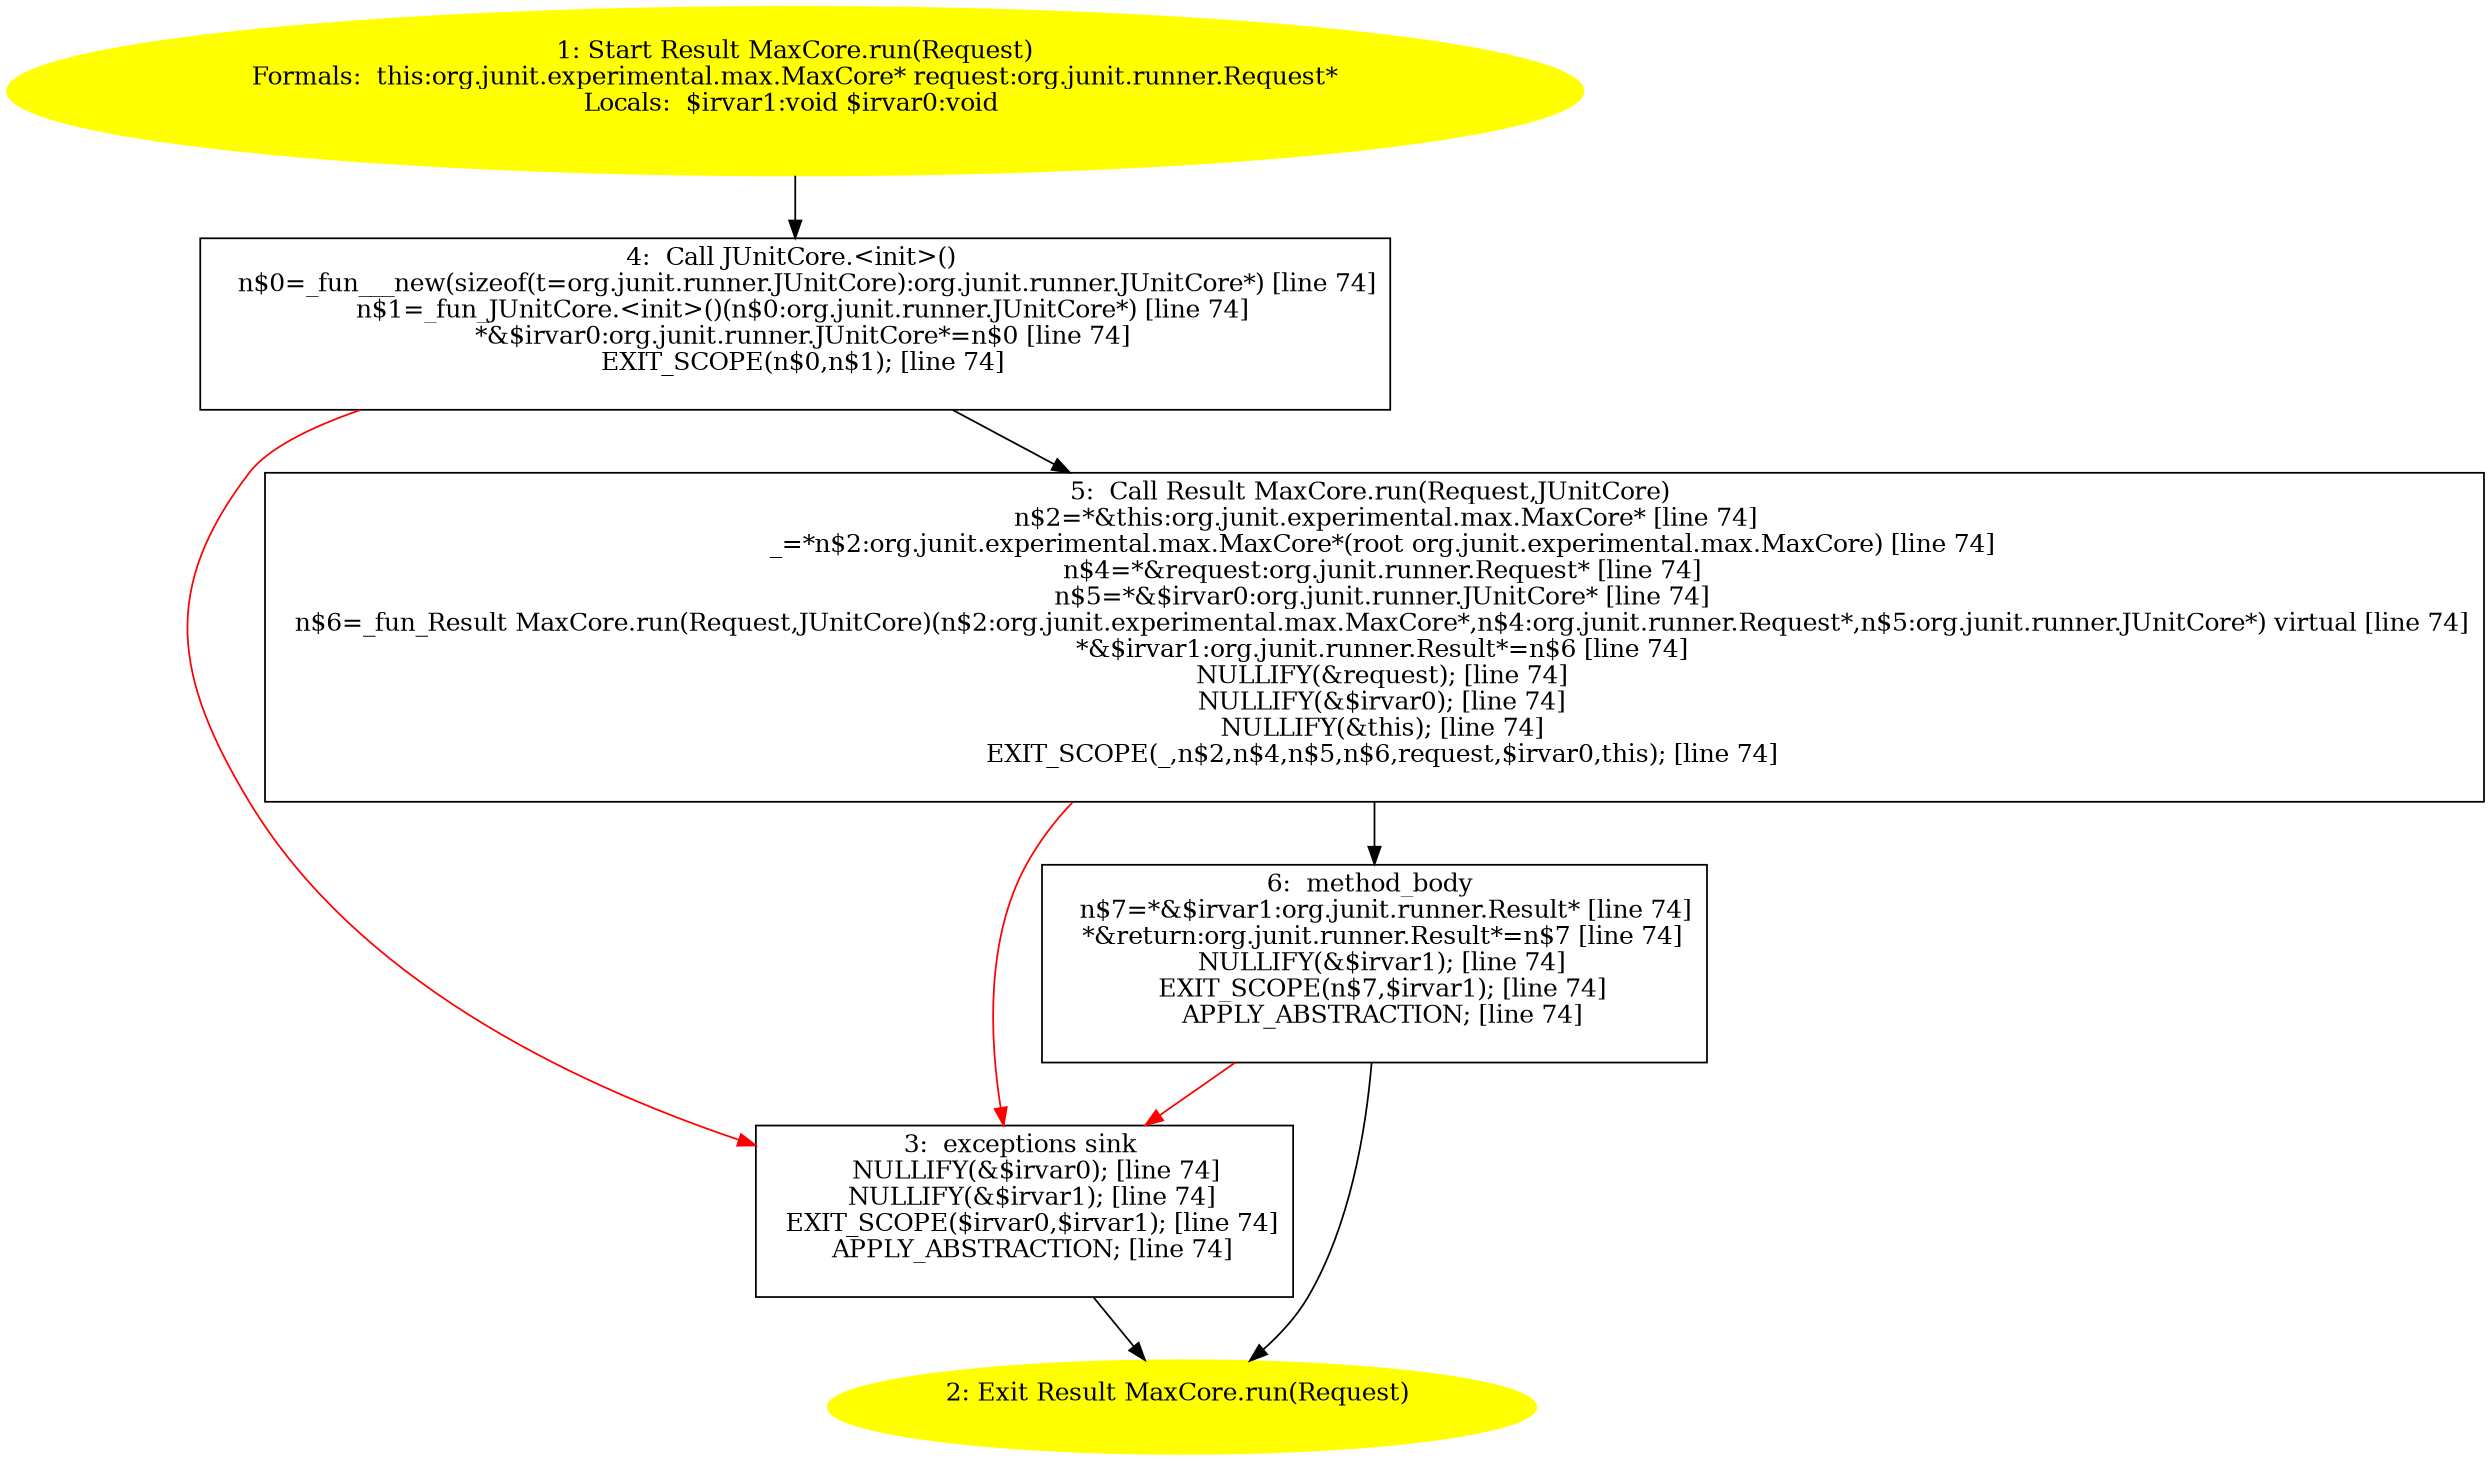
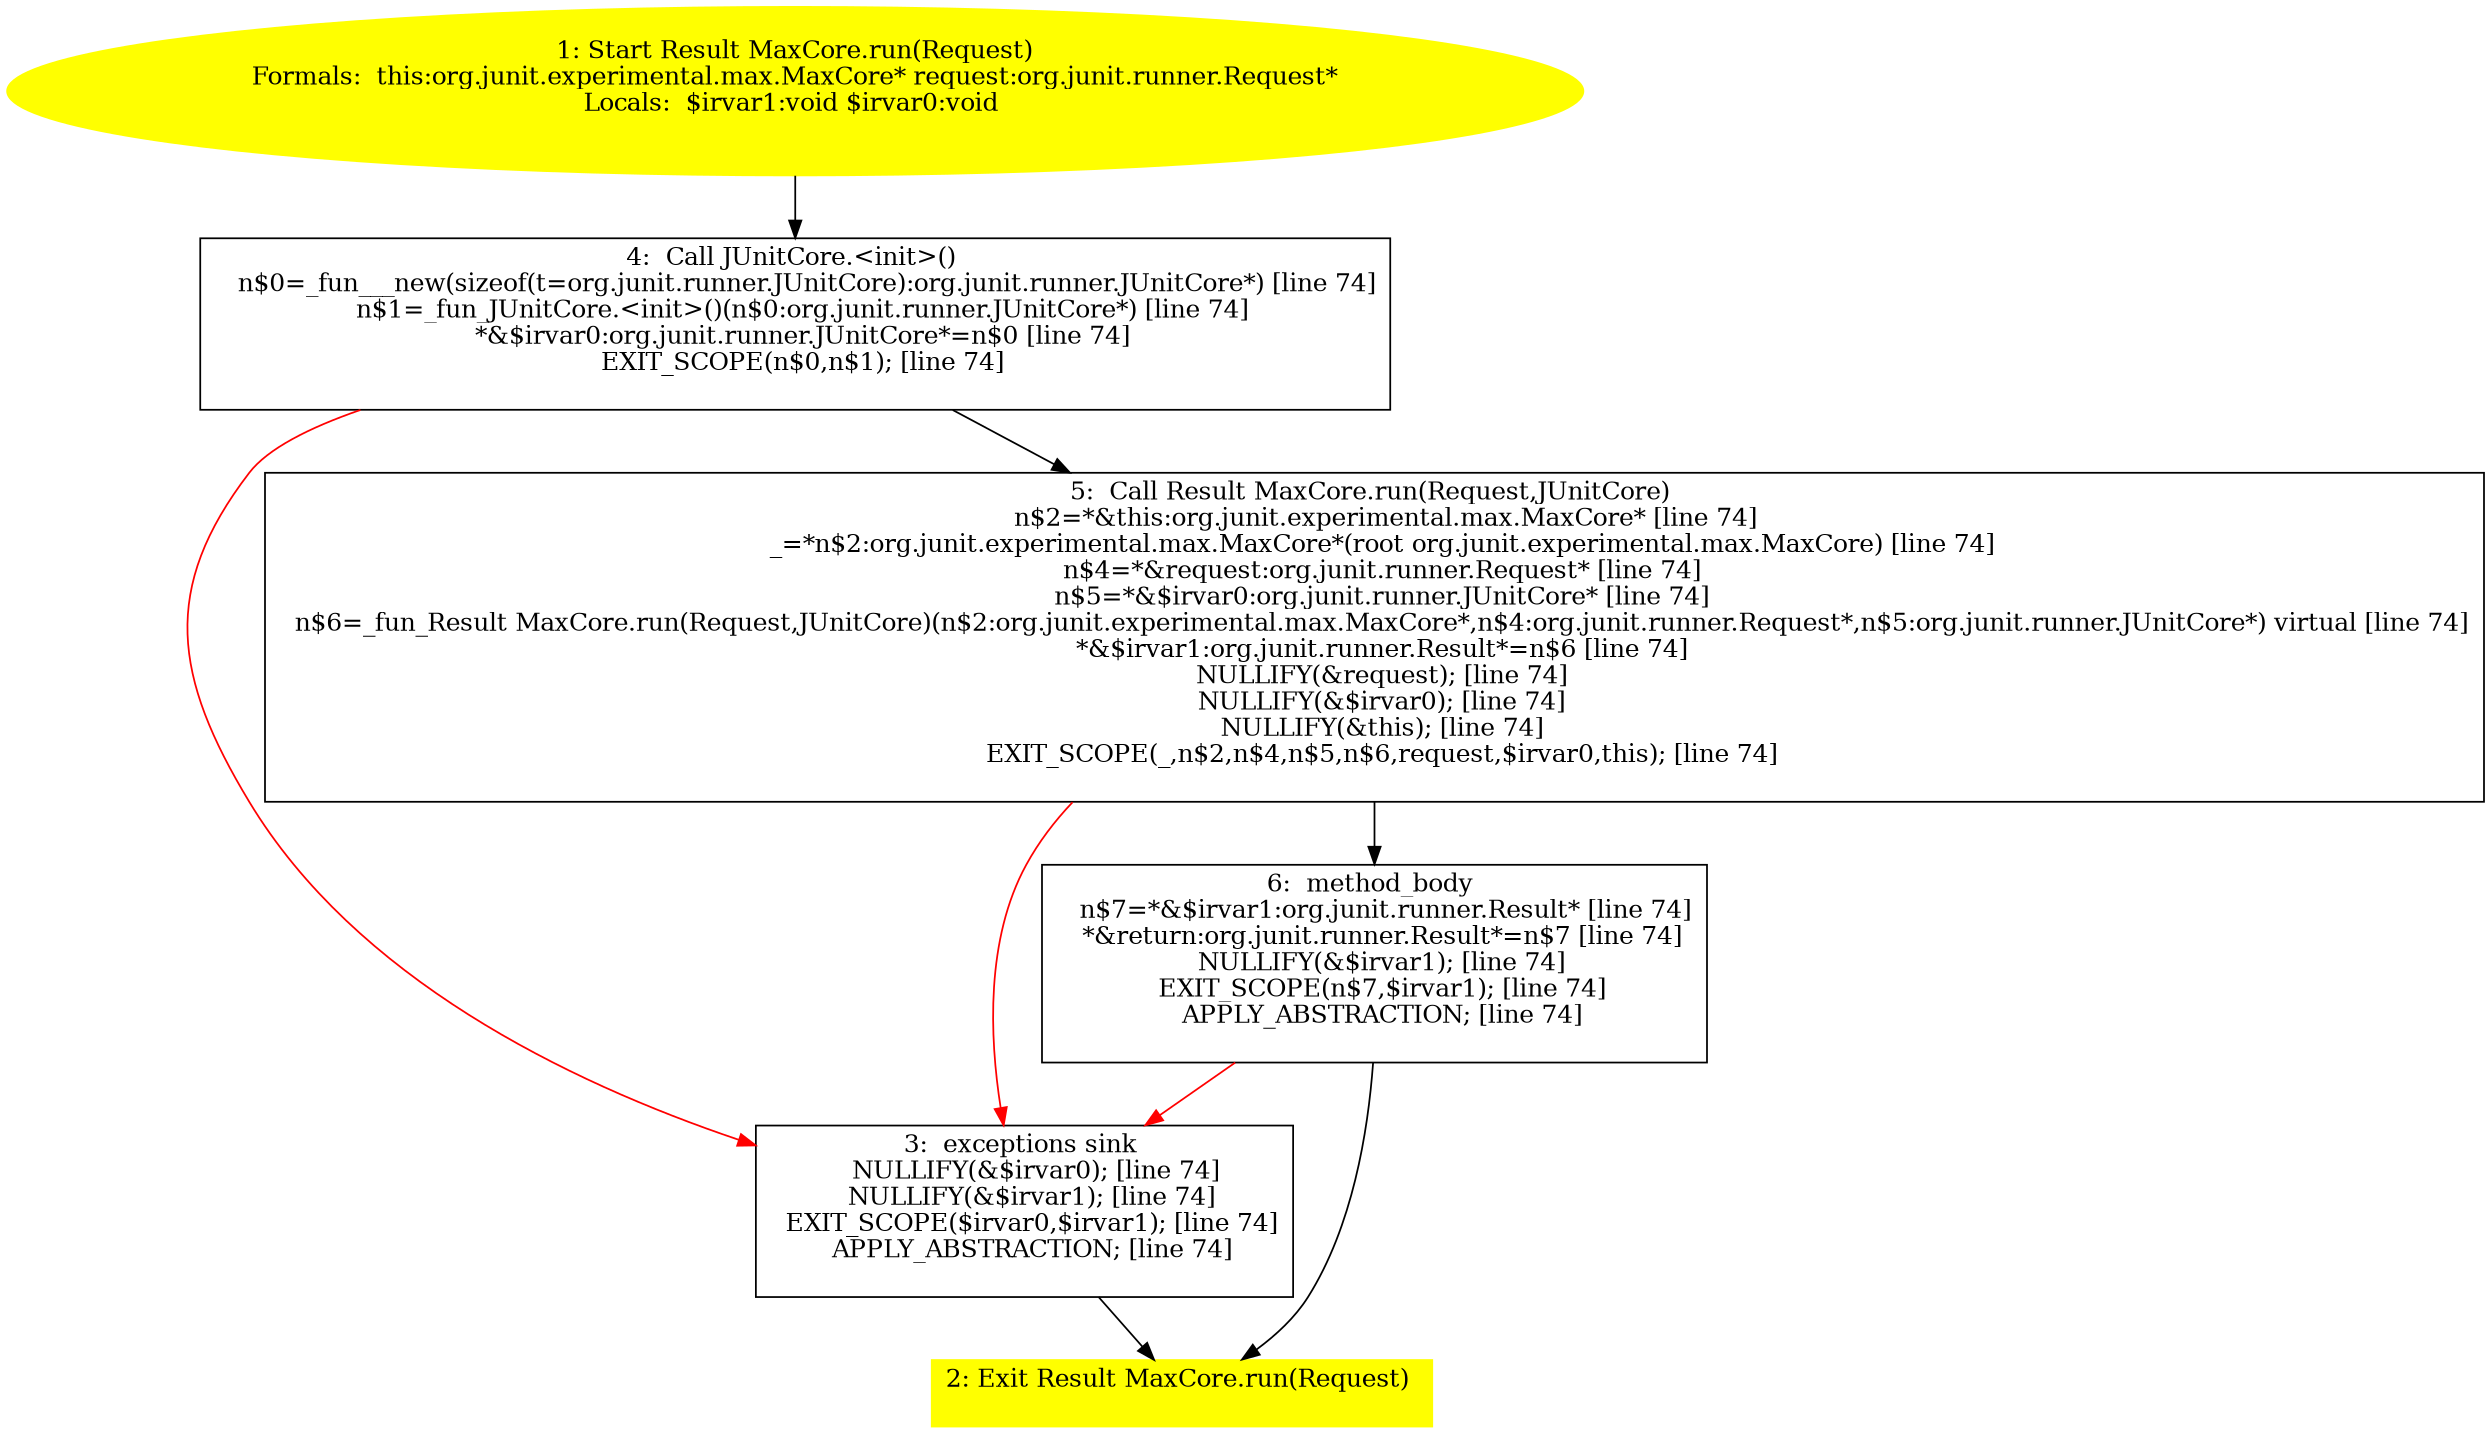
(1182, 1407) -> (1182, 1393)
